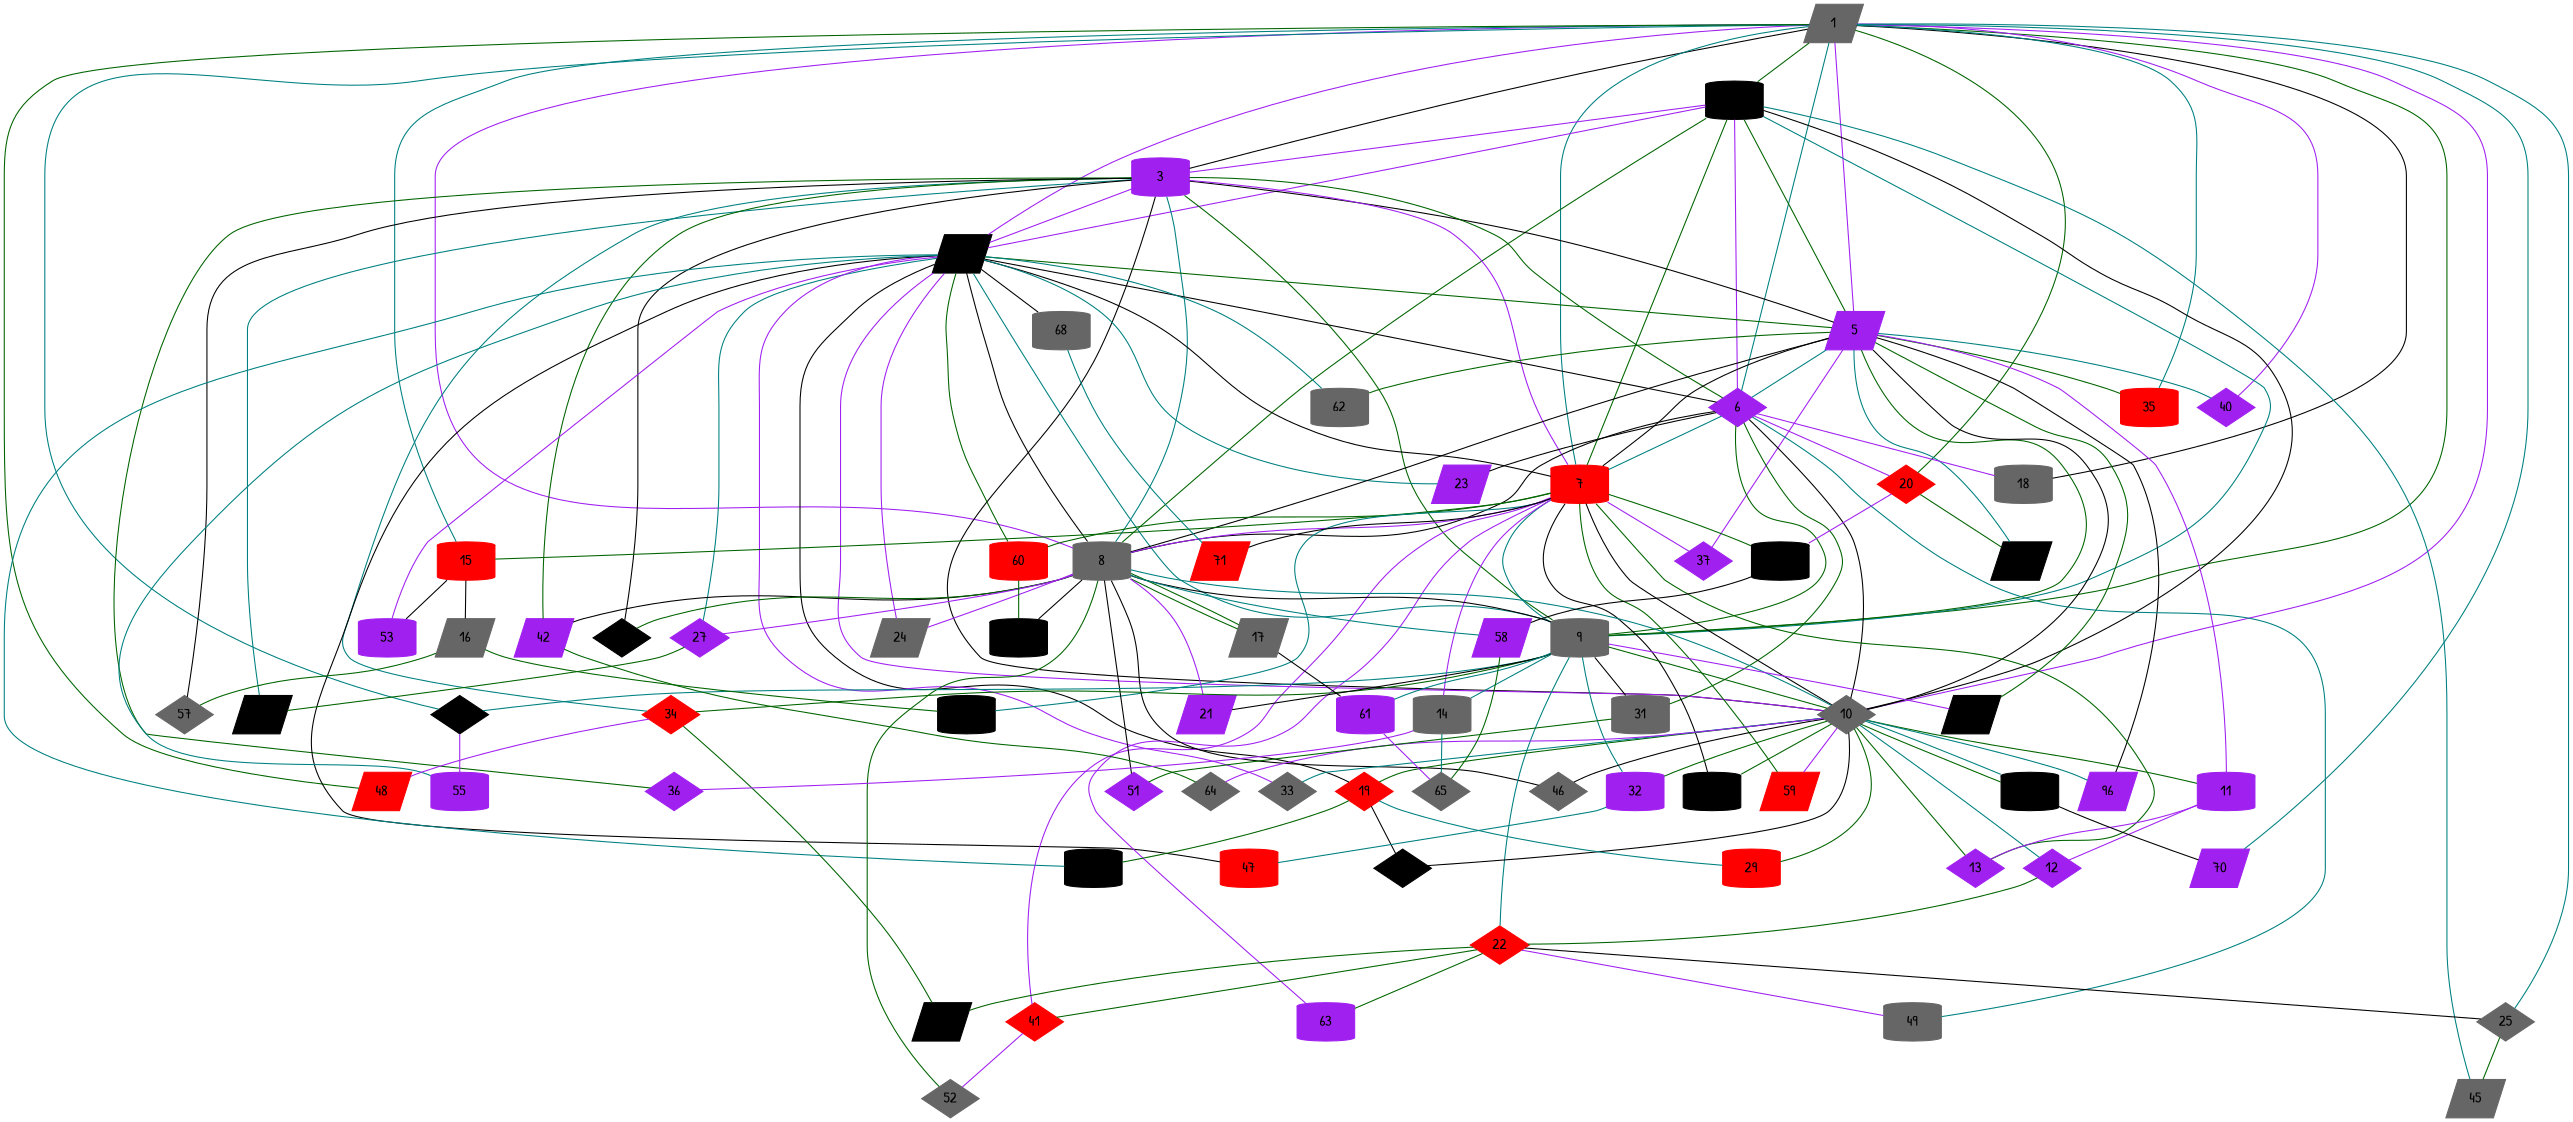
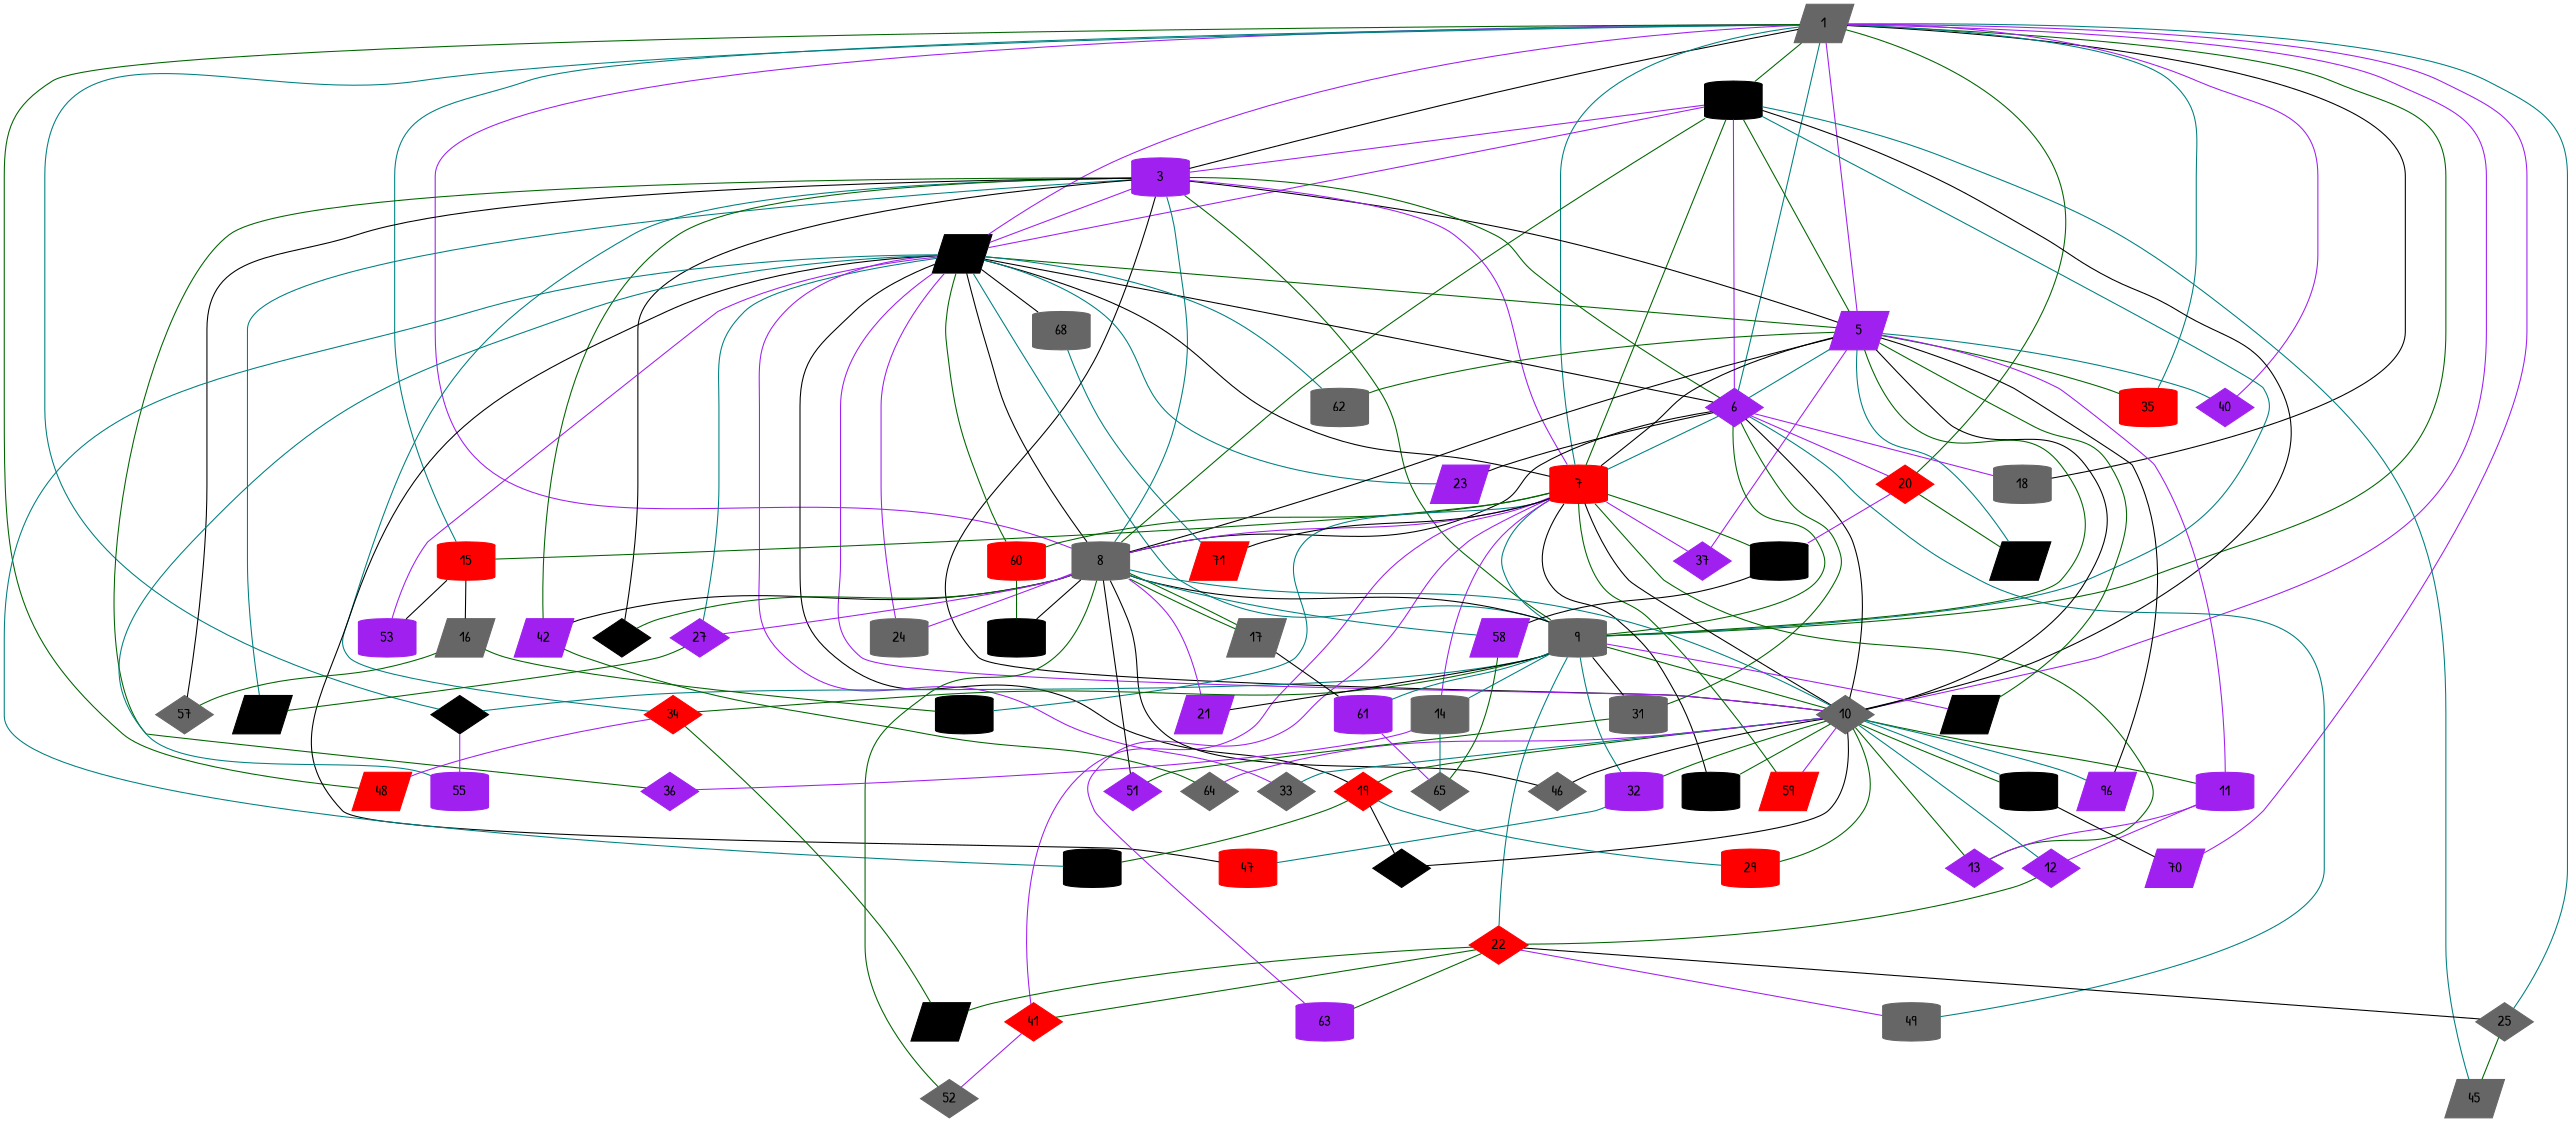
(2528, 198) -> (2527, 199)
(900, 638) -> (899, 638)
